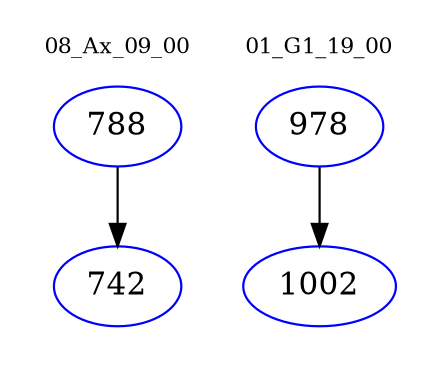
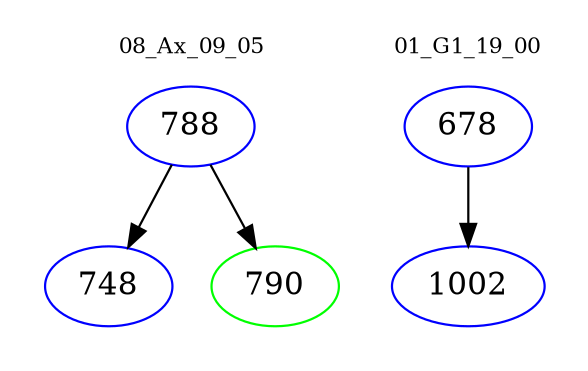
(118, 48) -> (192, 48)
(320, 127) -> (468, 127)
(118, 286) -> (109, 286)
none -> (275, 286)
